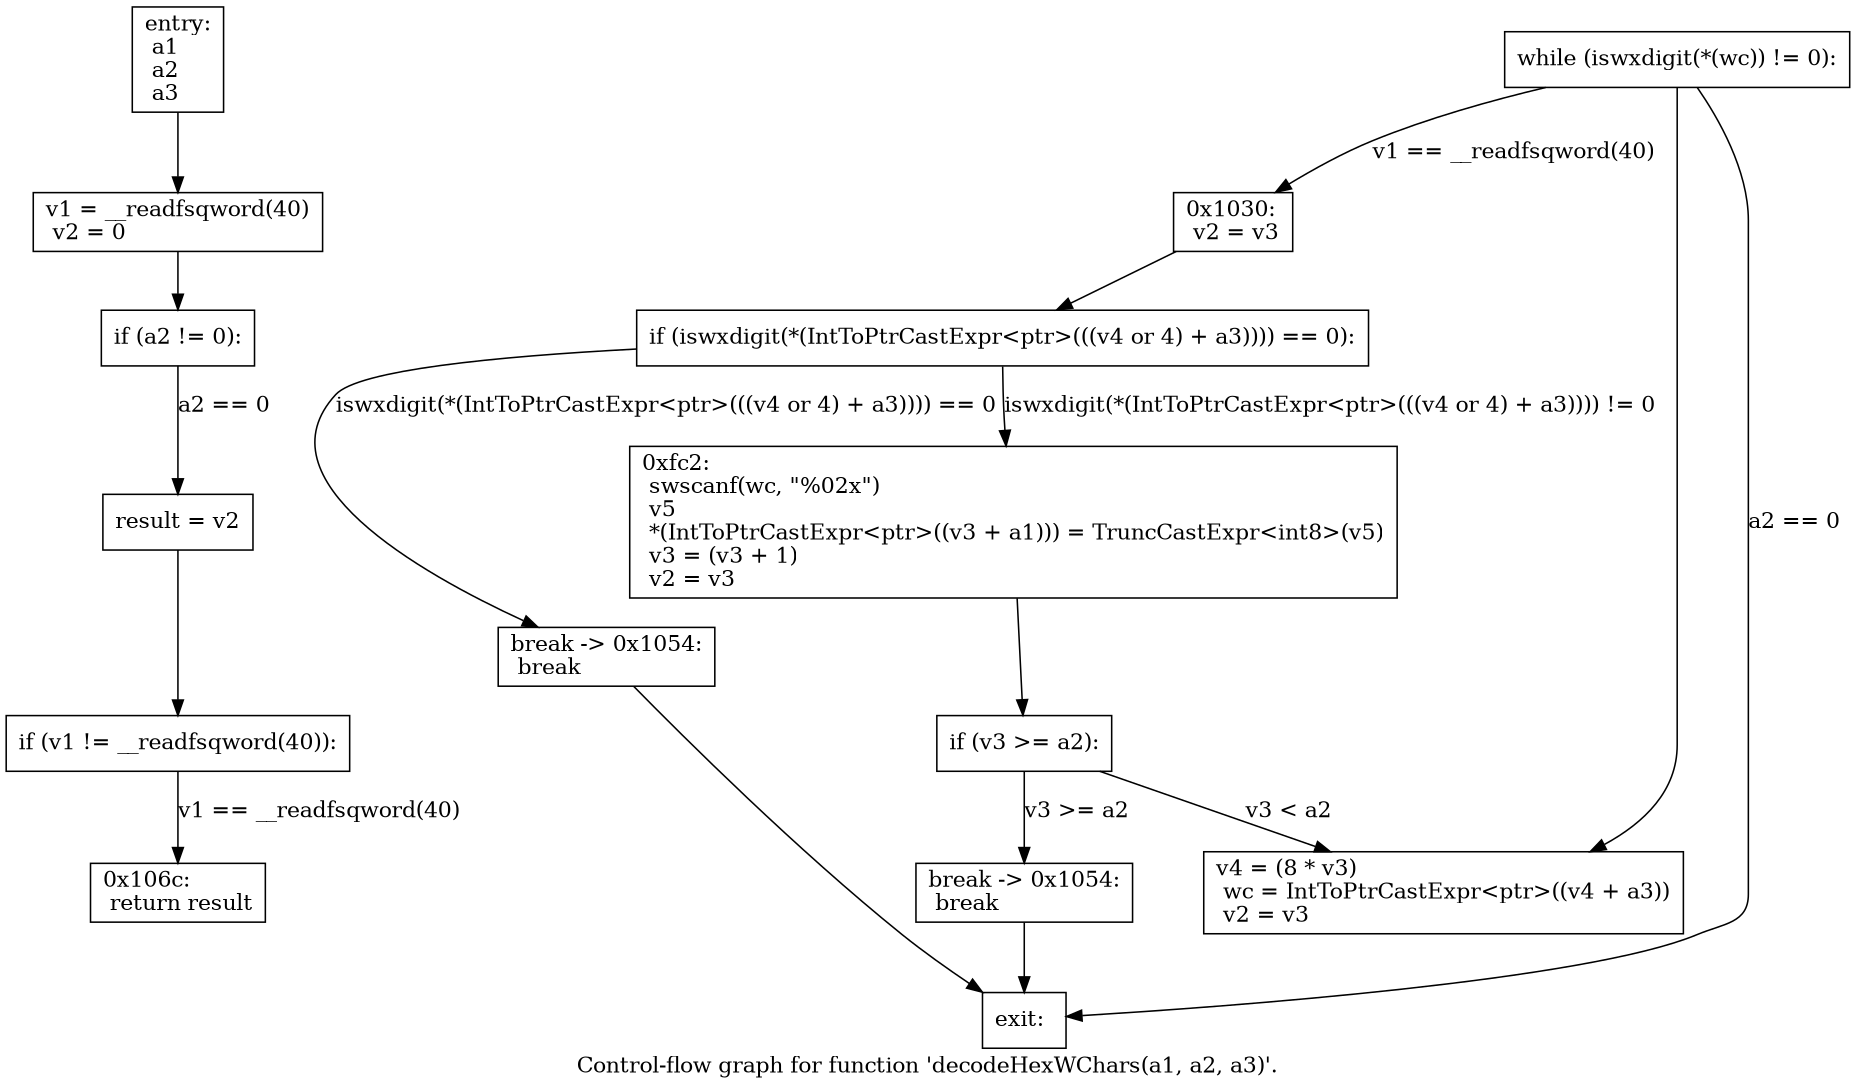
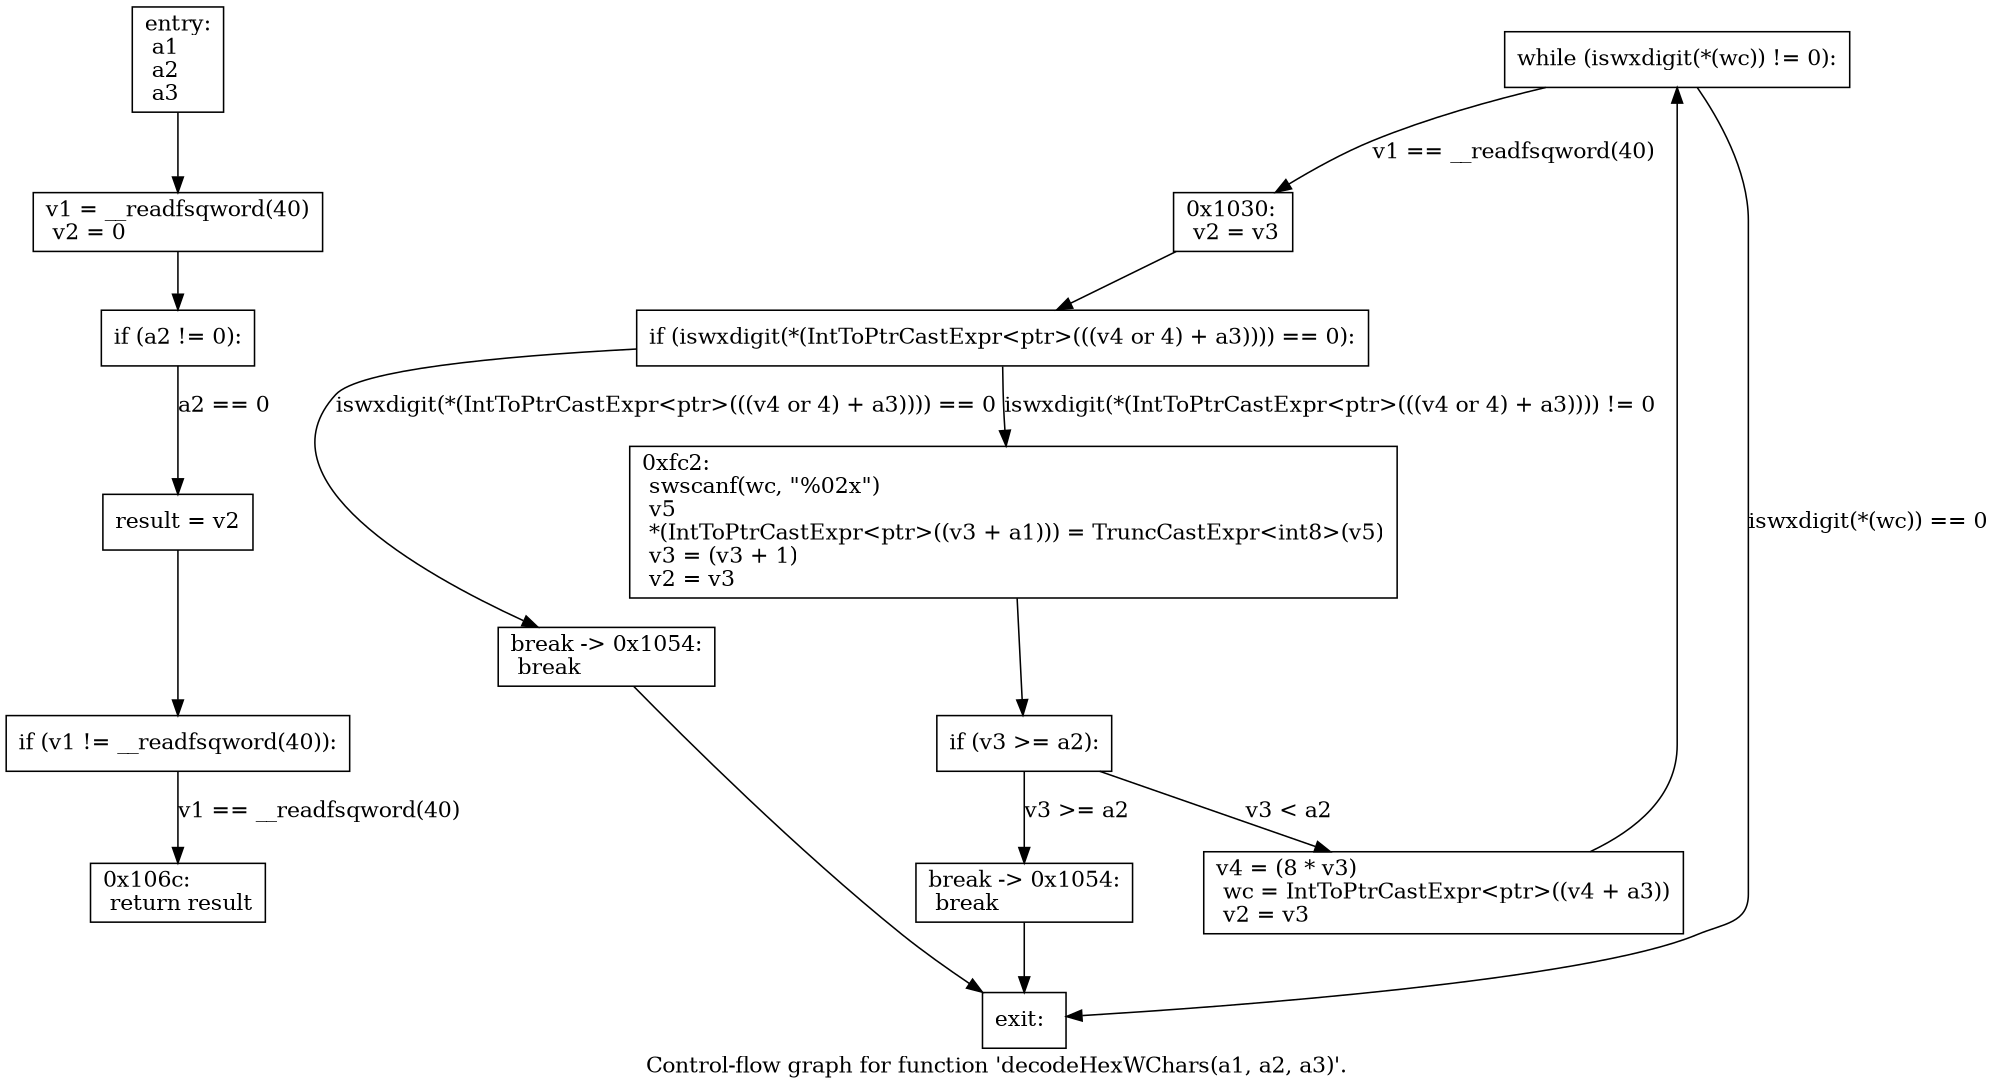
(1677, 481) -> (1677, 497)
(1795, 522) -> (1868, 522)
